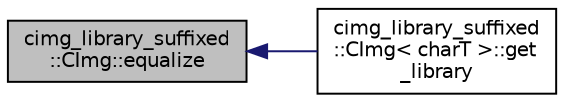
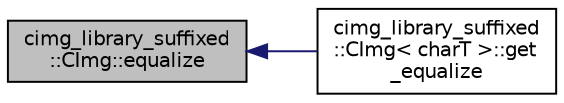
(437, 51) -> (437, 51)
